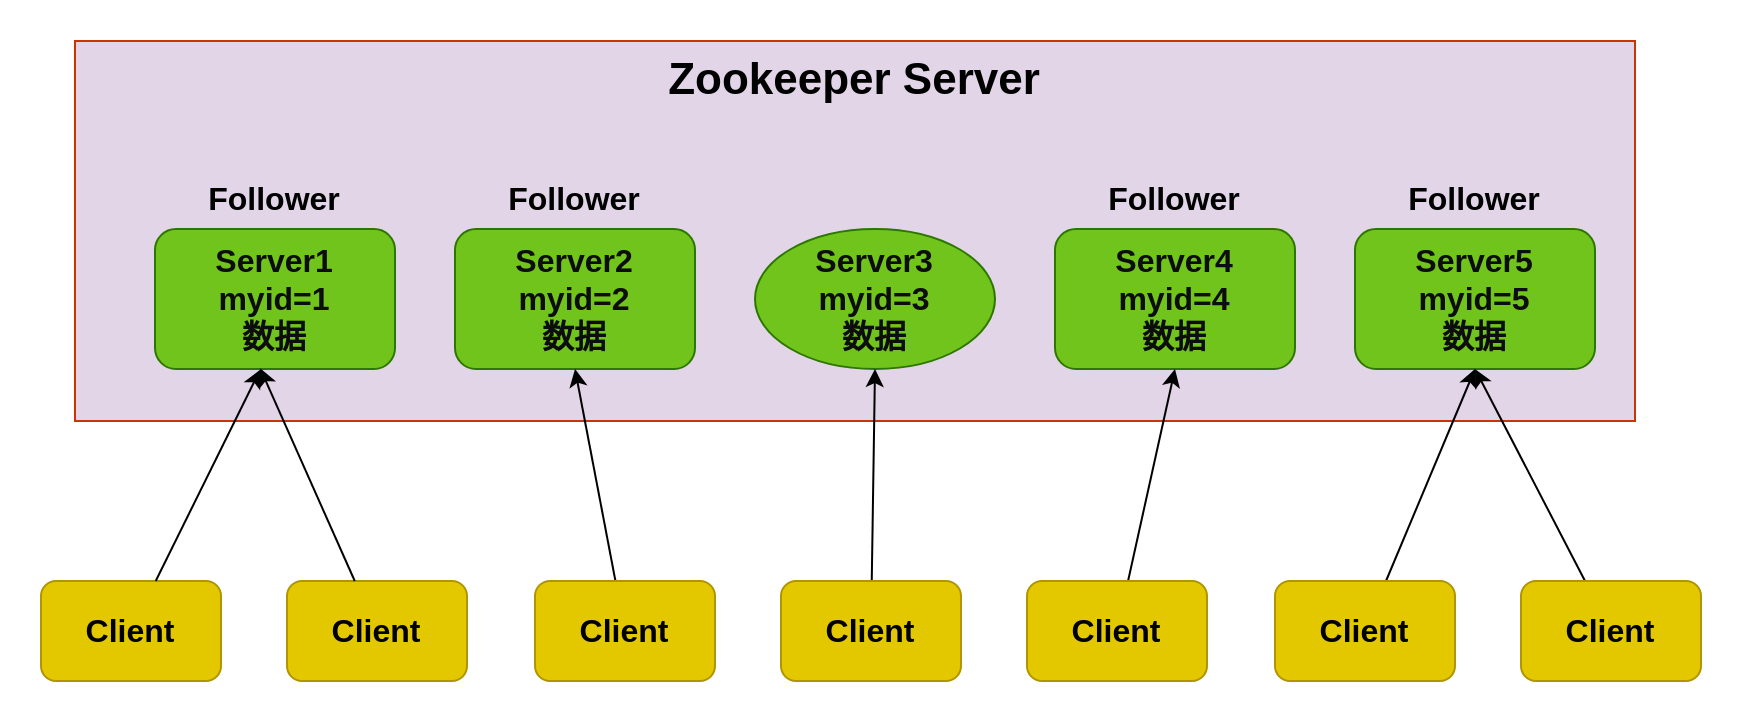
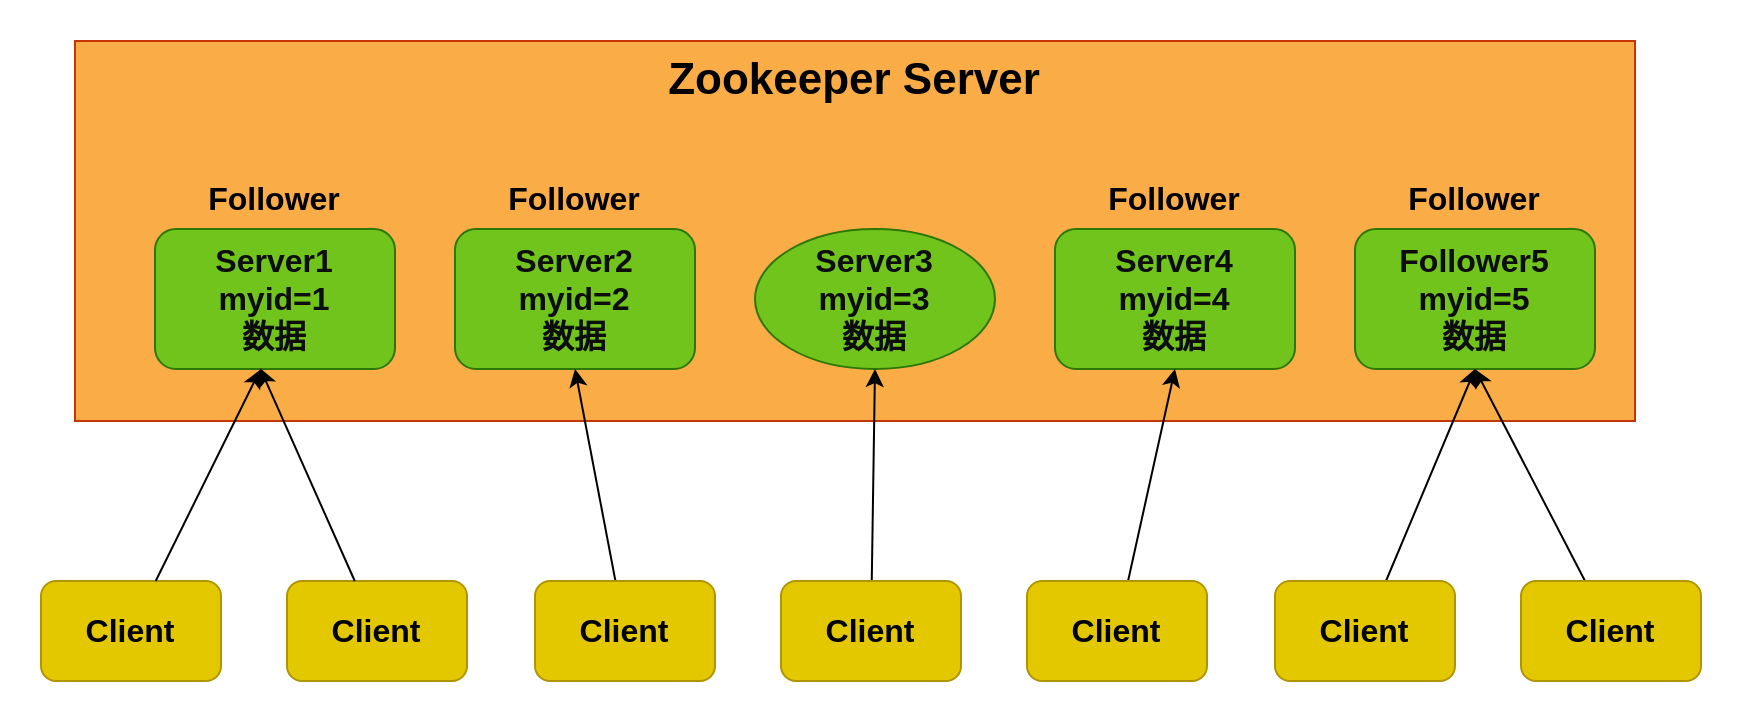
(855, 81) -> (855, 81)
(1475, 299) -> (1475, 299)
